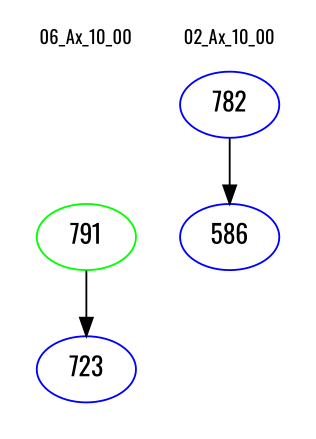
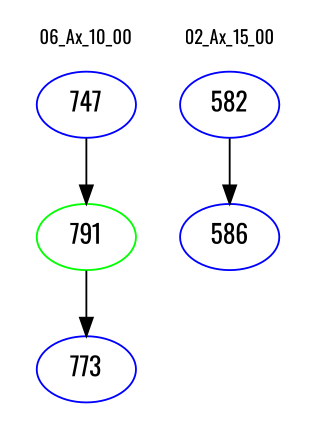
(230, 40) -> (230, 40)
none -> (86, 105)
(230, 105) -> (230, 105)
(86, 369) -> (86, 369)
